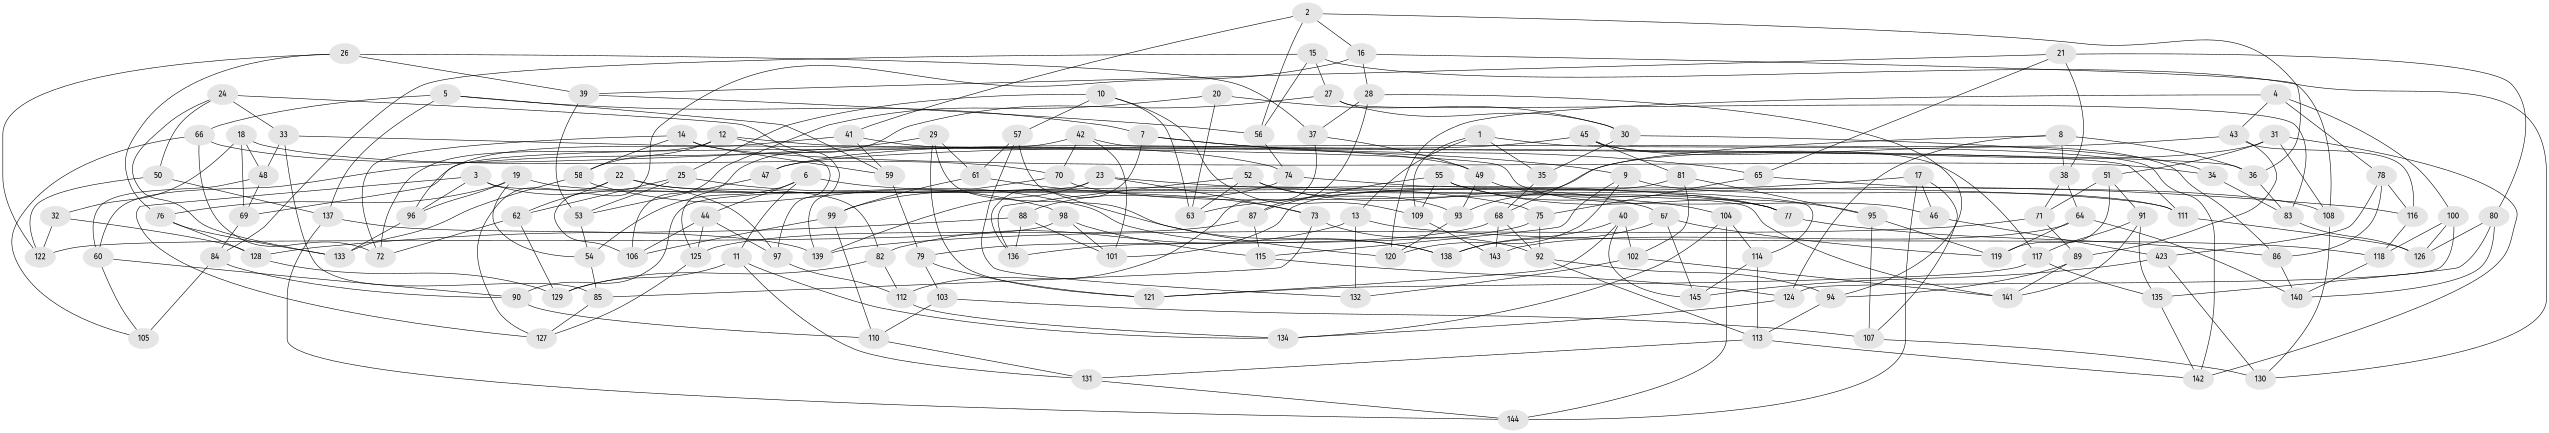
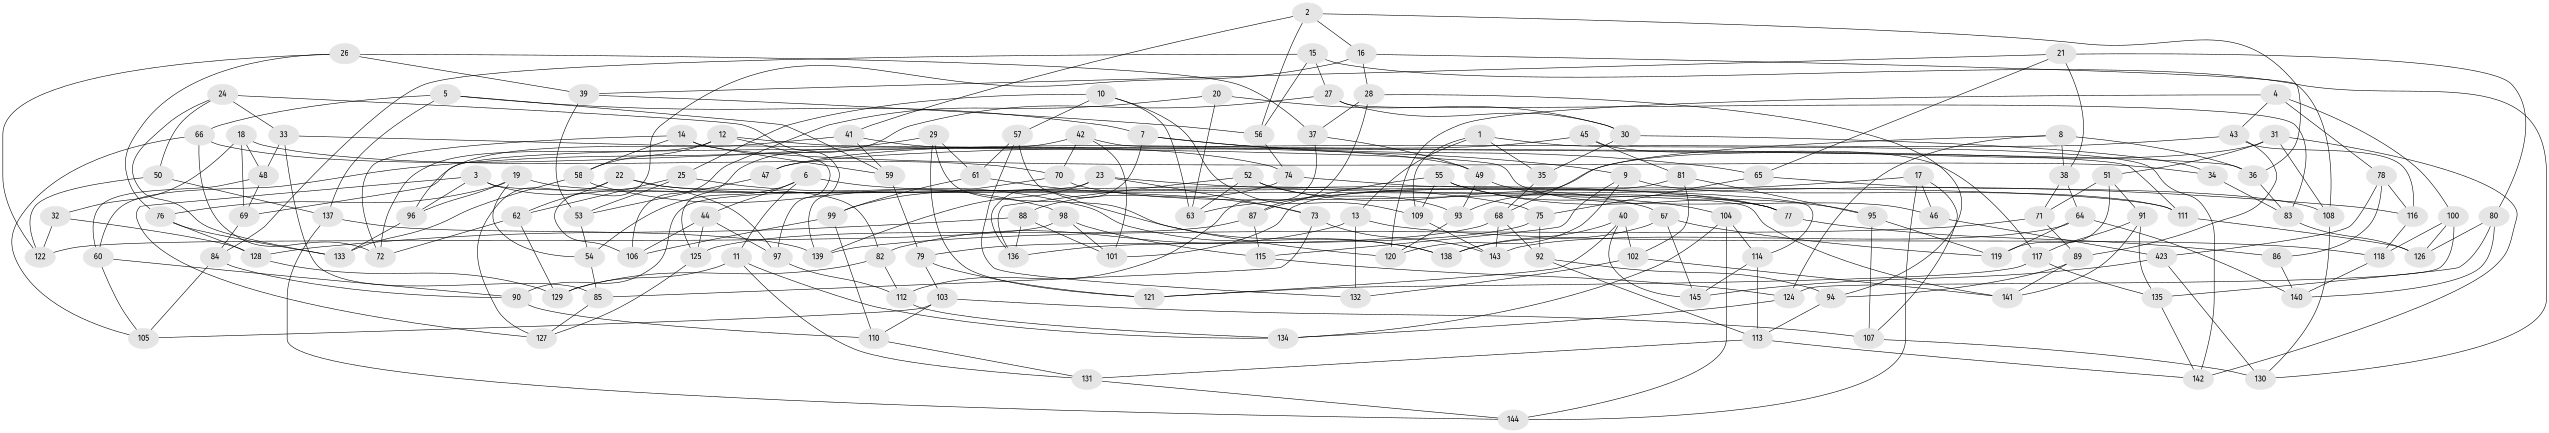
(1948, 148) -> none
(1427, 238) -> (1376, 236)
none -> (545, 326)
